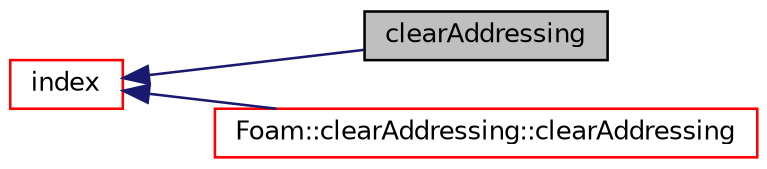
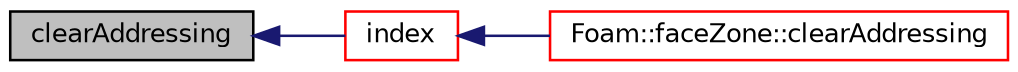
(257, 62) -> (312, 36)
(486, 133) -> (779, 36)
